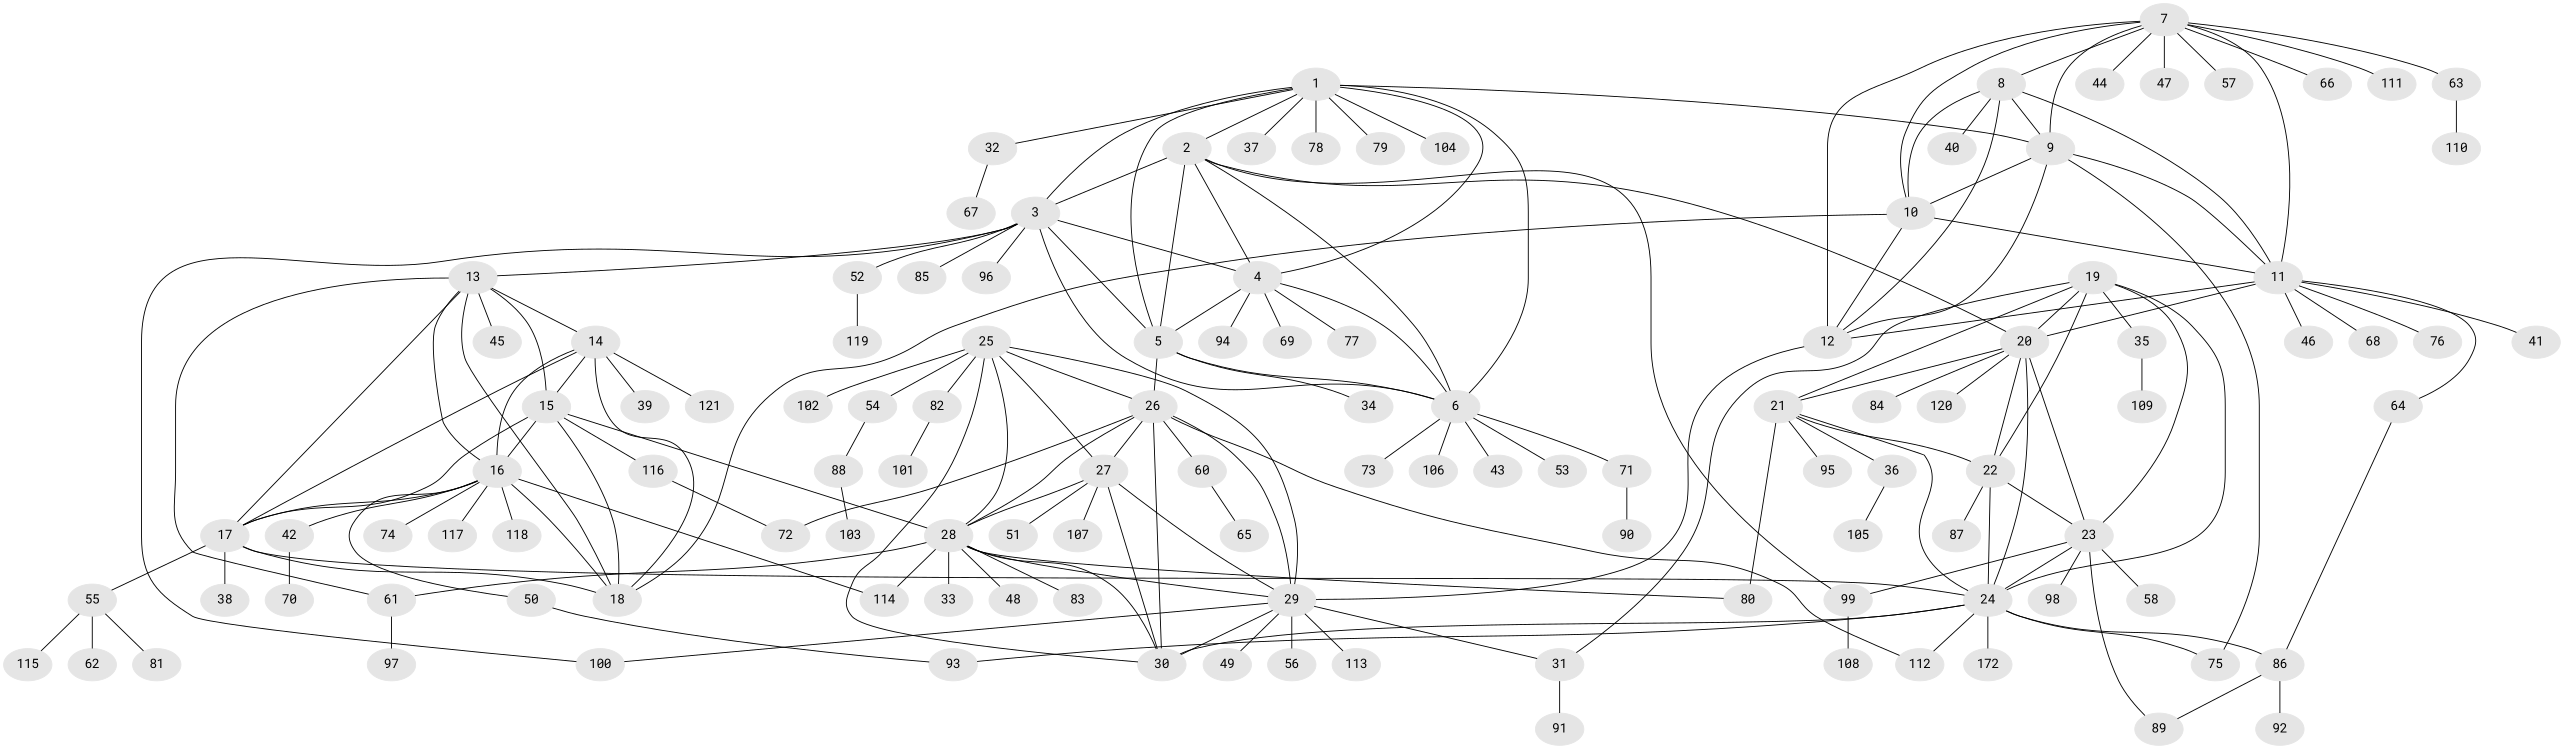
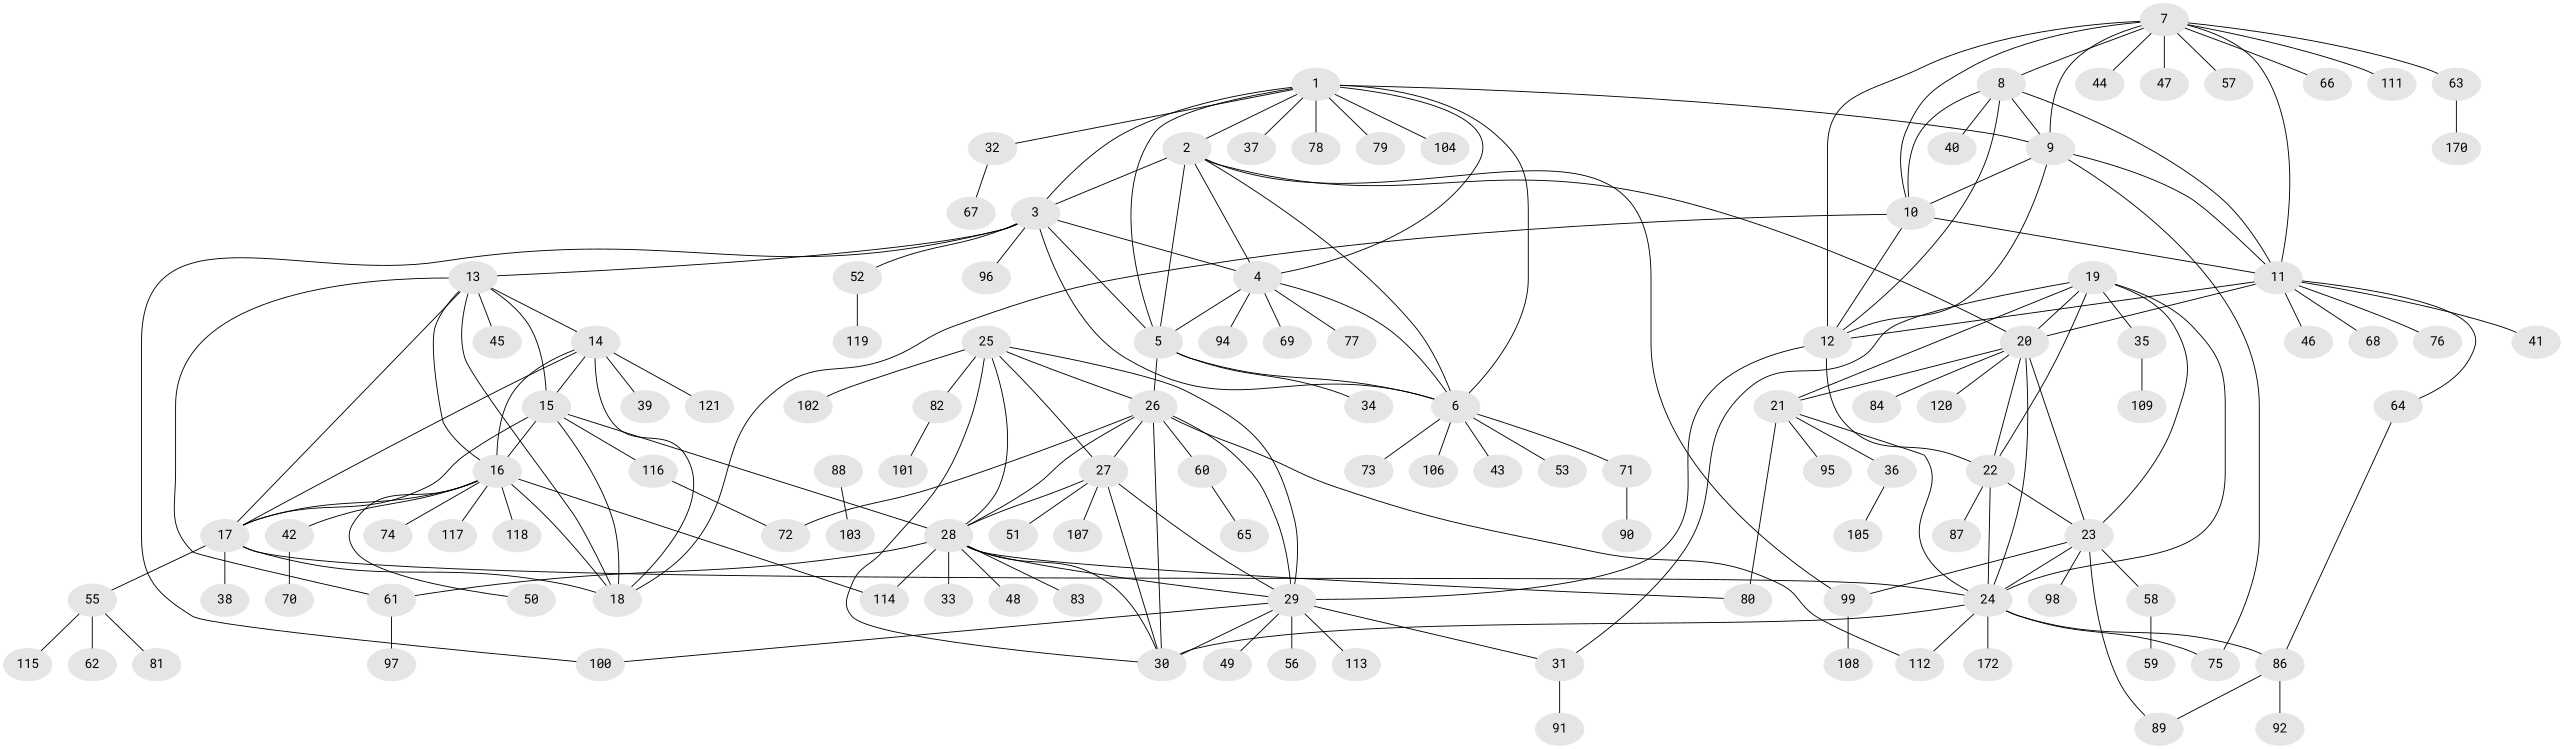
(2456, 149) -> (2456, 149)
(922, 278) -> none
(873, 407) -> none
(1906, 443) -> (1843, 421)
(953, 665) -> none
none -> (2151, 665)
